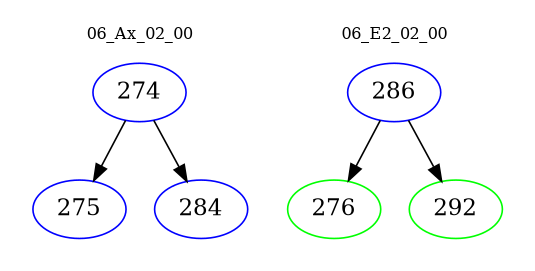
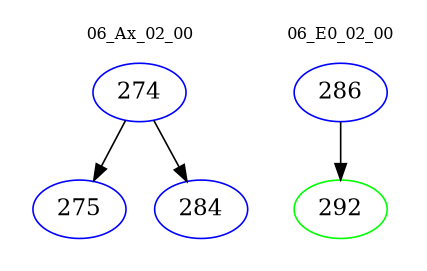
(395, 35) -> (341, 35)
(334, 209) -> none
